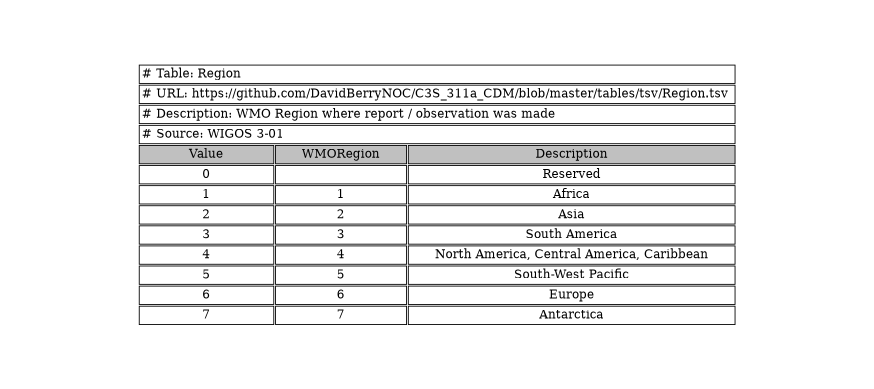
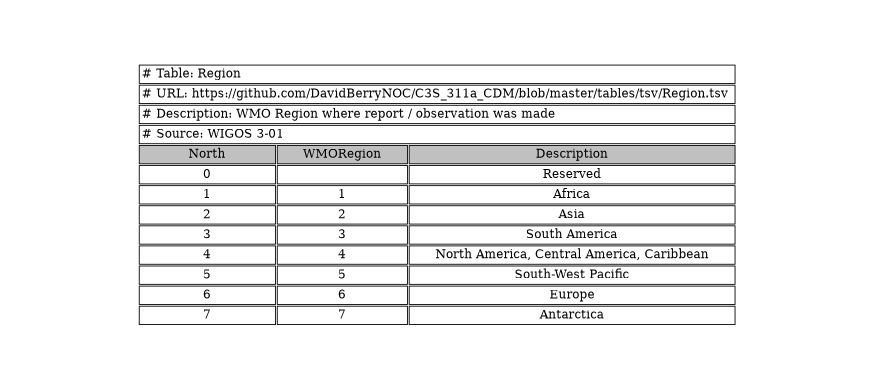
(207, 154) -> (207, 154)
